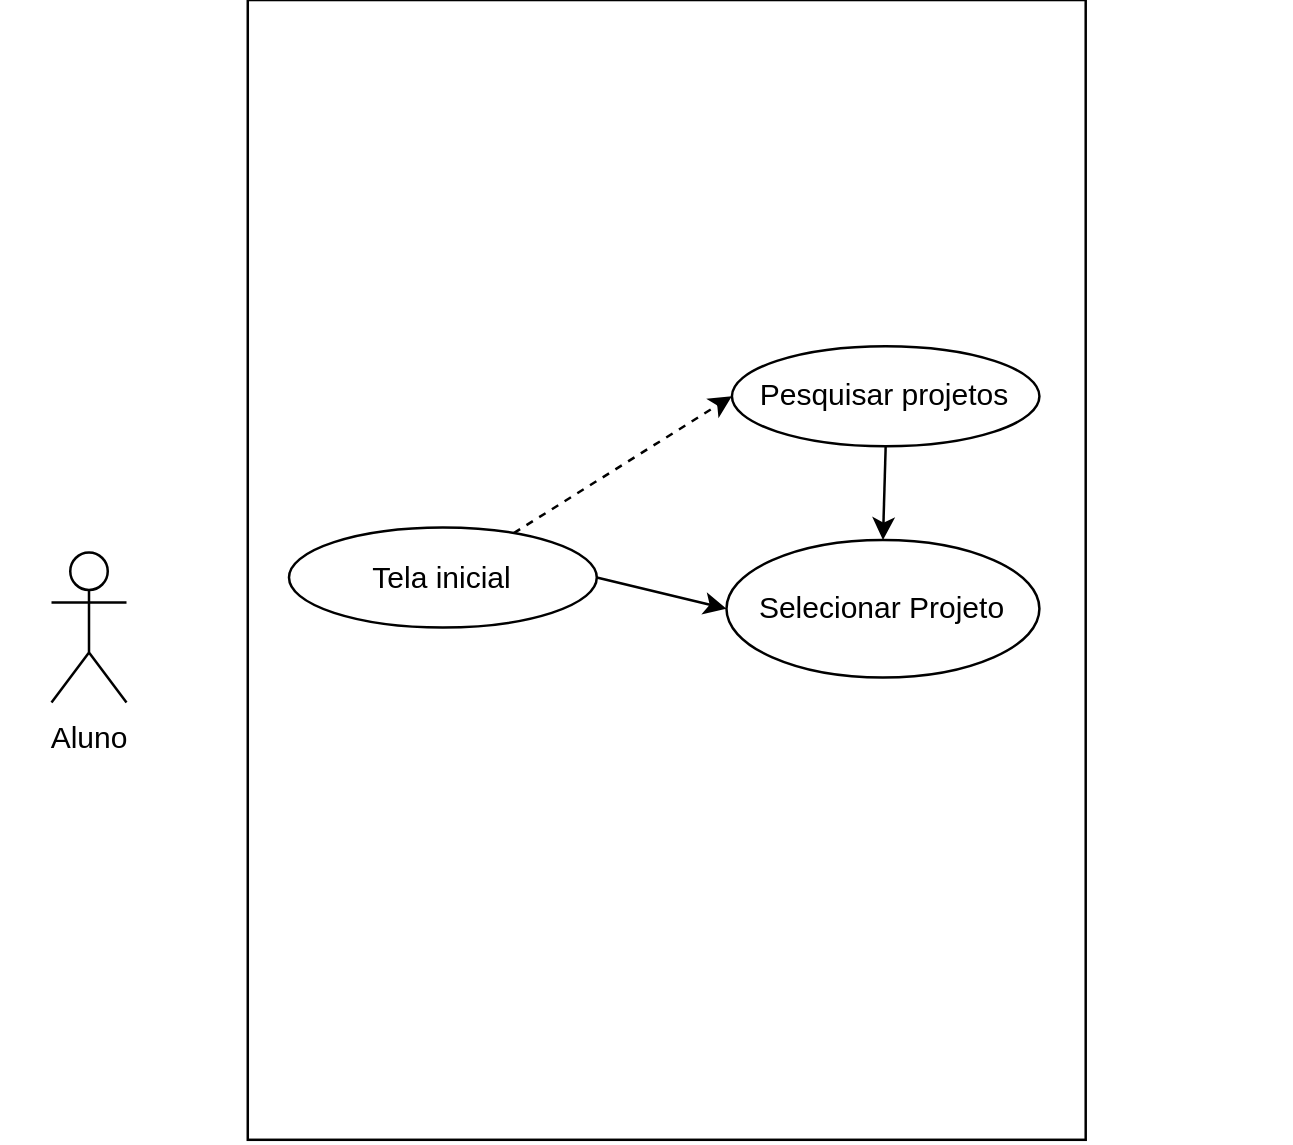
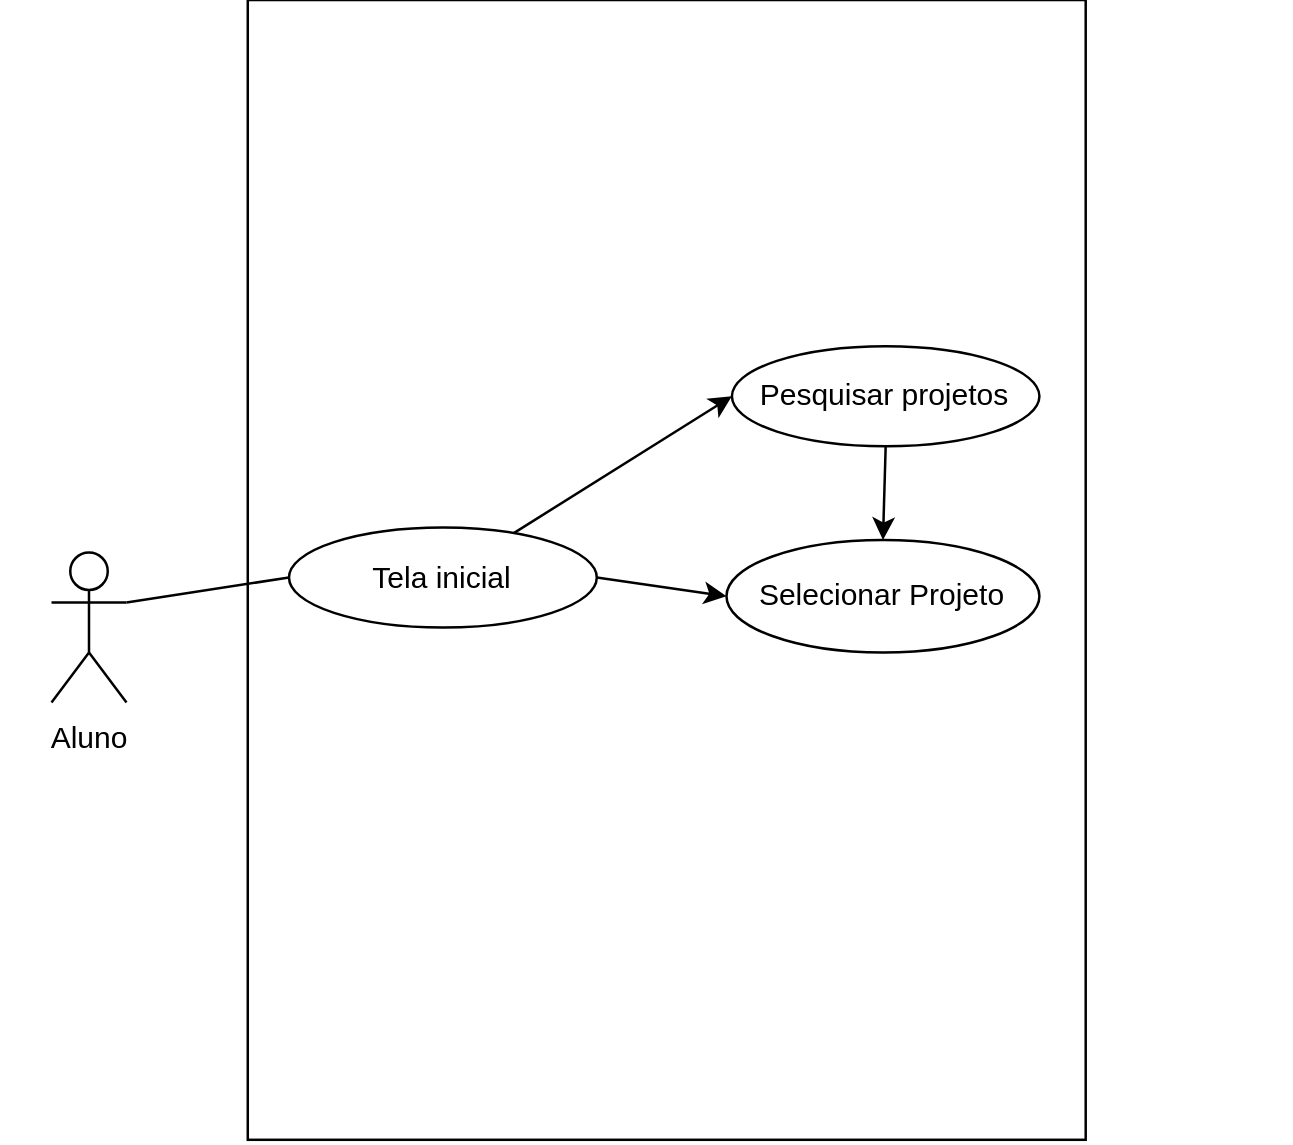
(617, 468) -> (617, 468)
none -> (208, 590)
(883, 609) -> (883, 596)
